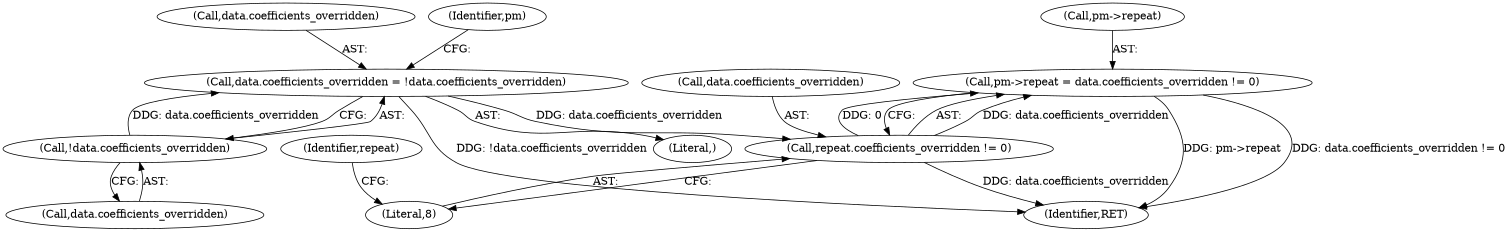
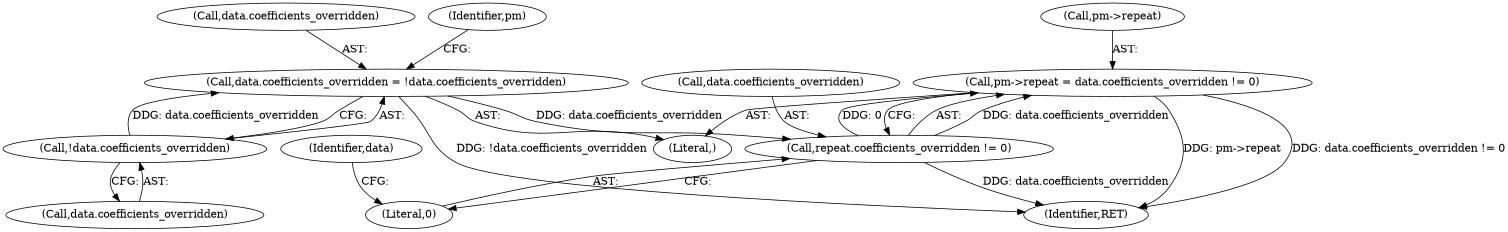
none -> (840, 102)
(351, 149) -> (351, 149)
(409, 215) -> (409, 215)
